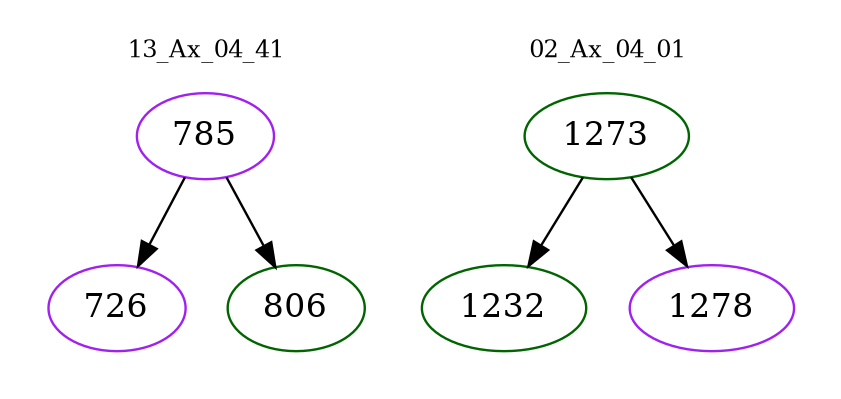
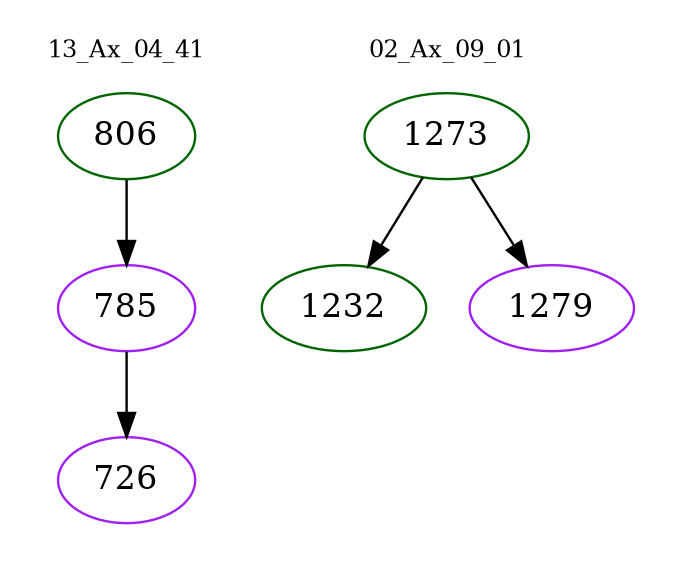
(608, 51) -> (448, 51)
(245, 211) -> (127, 210)
(712, 308) -> (552, 308)
